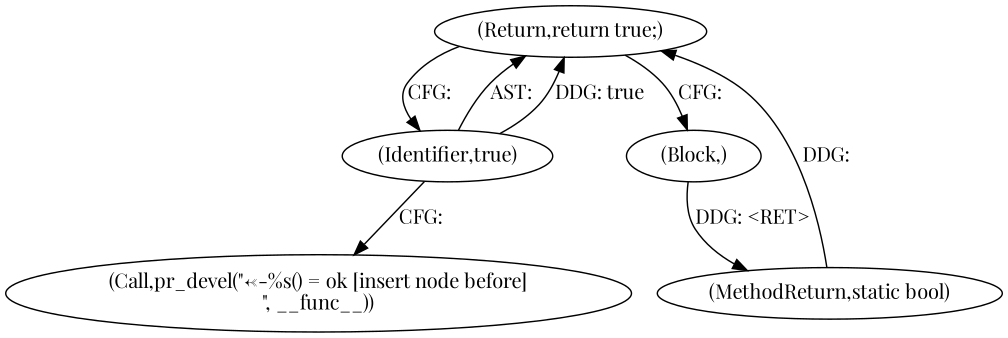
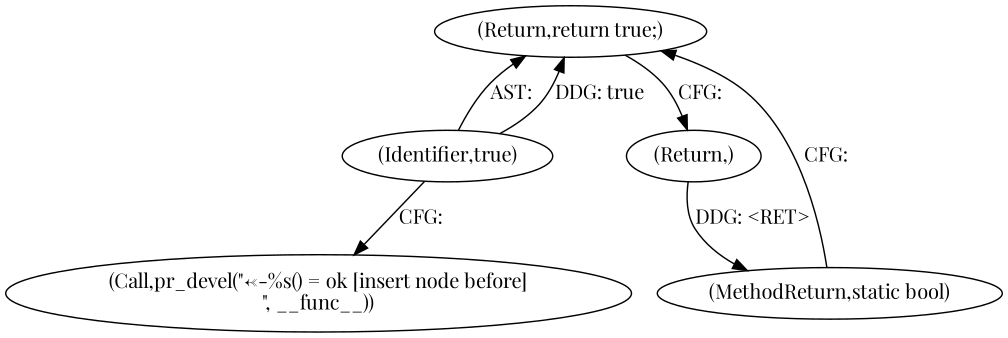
(416, 73) -> none
(694, 156) -> (694, 156)
(829, 156) -> (829, 156)
